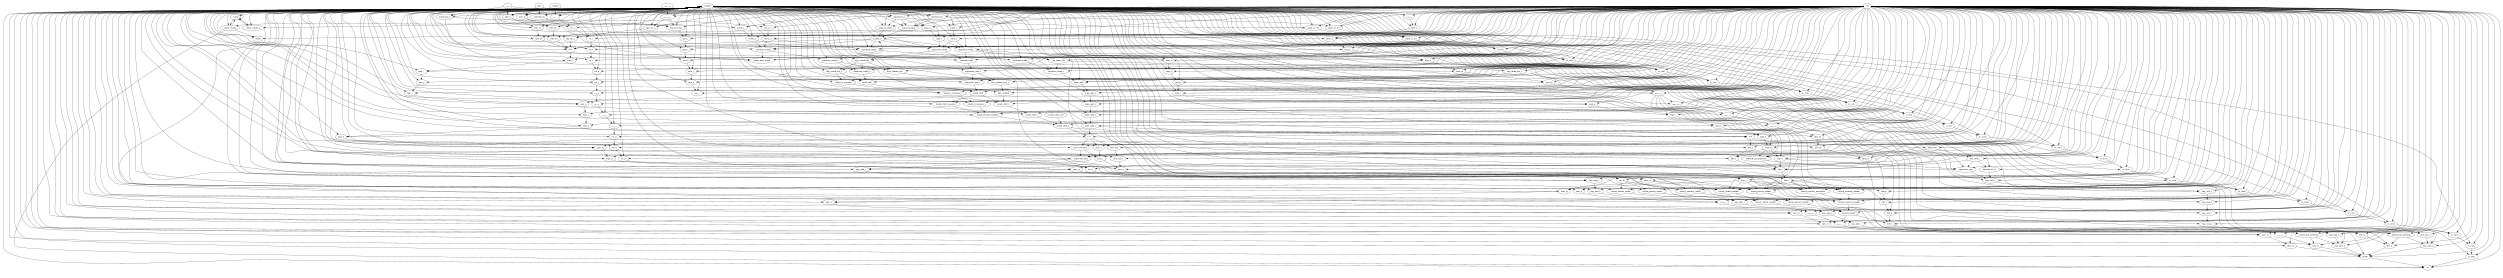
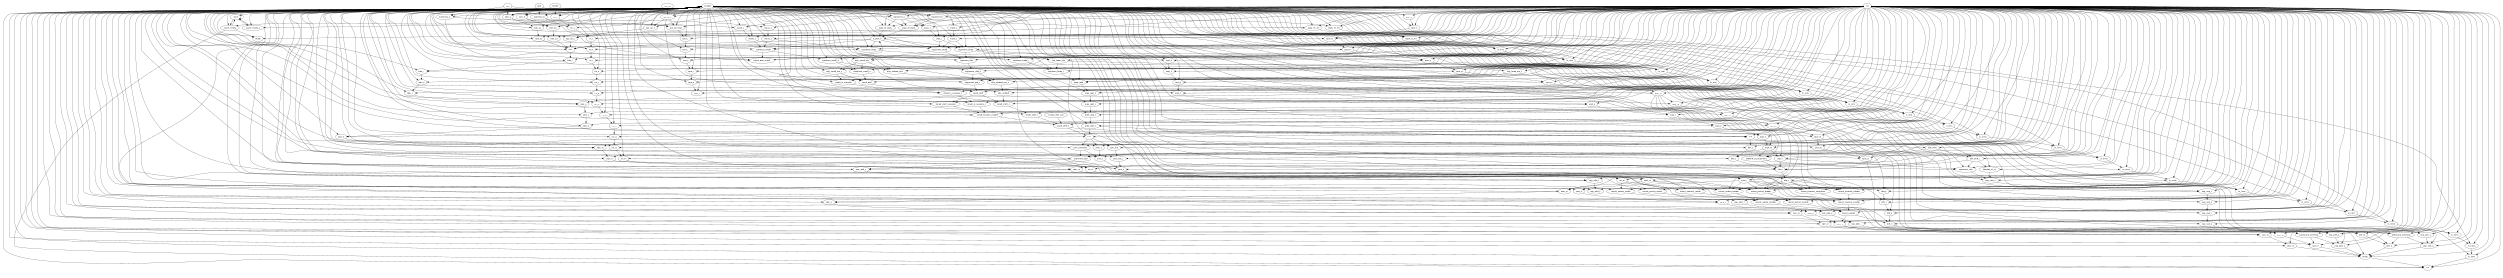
(966, 9) -> (828, 87)
(945, 22) -> none
(1660, 197) -> none
